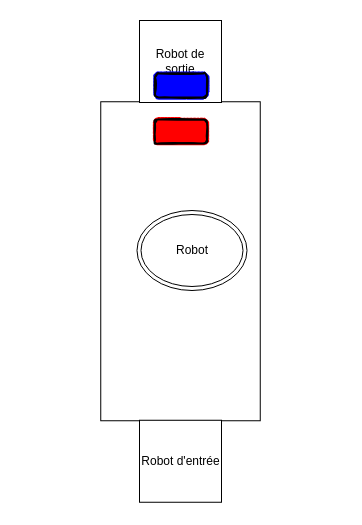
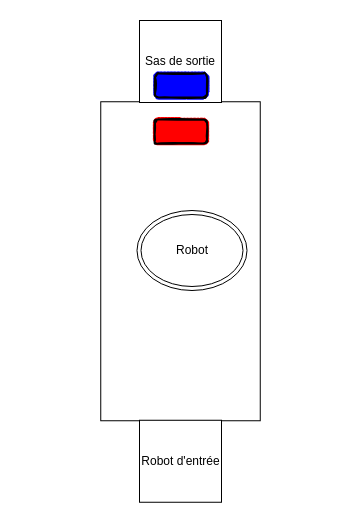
(181, 62) -> (181, 62)
